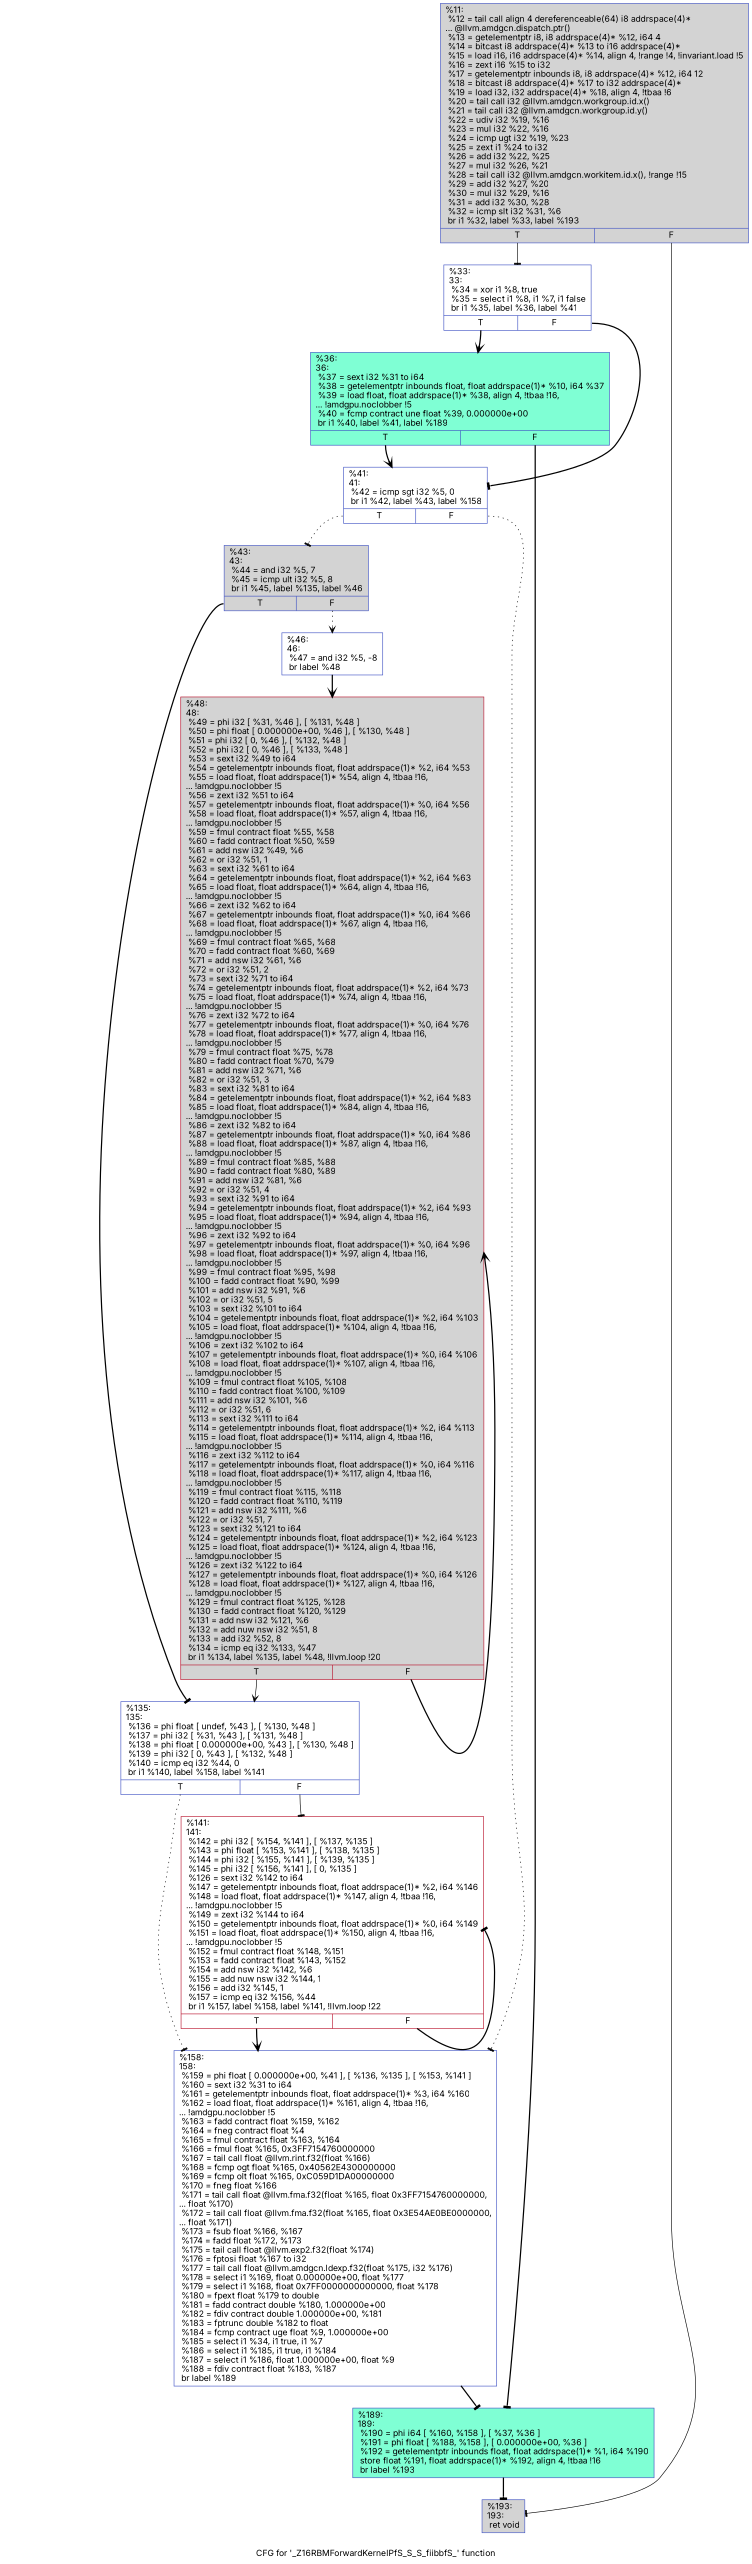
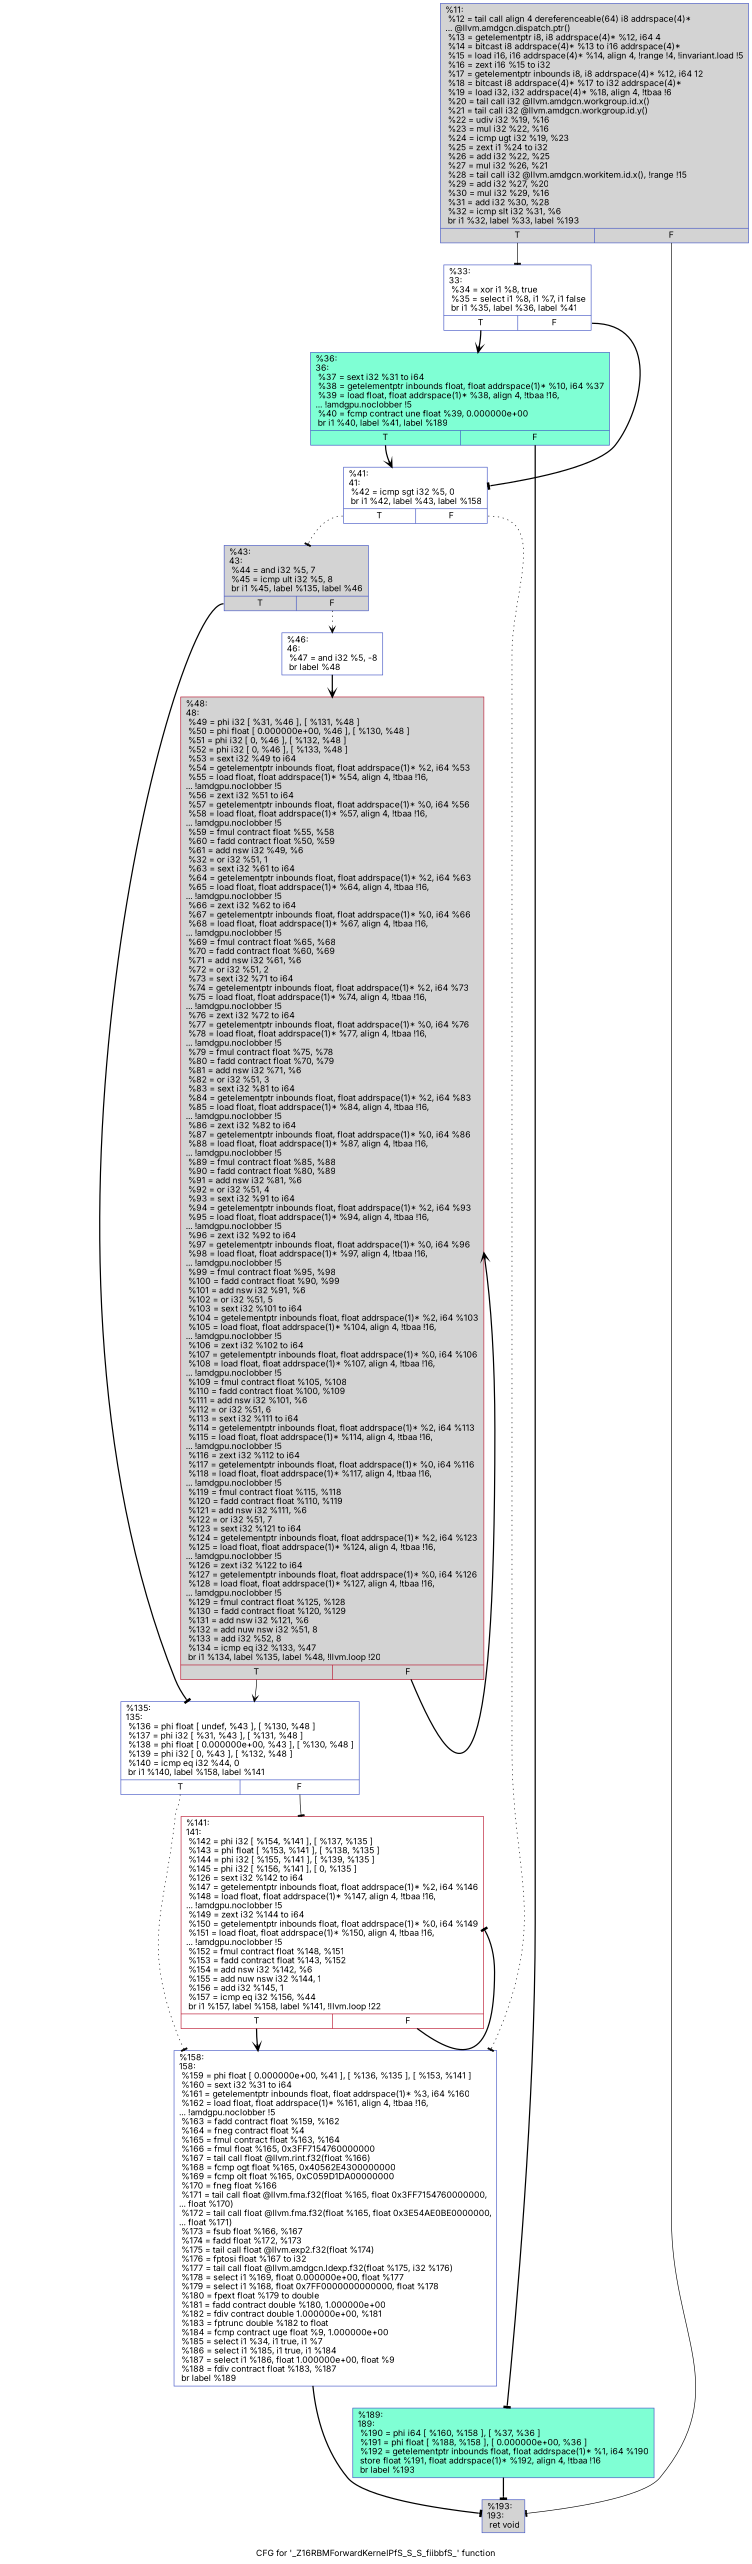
(227, 860) -> (227, 860)
(468, 2396) -> (363, 2488)
